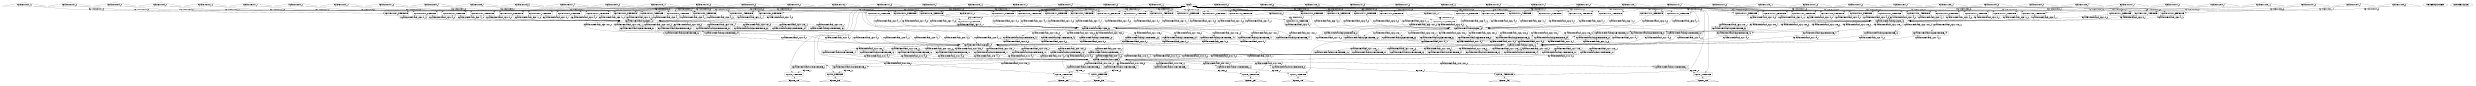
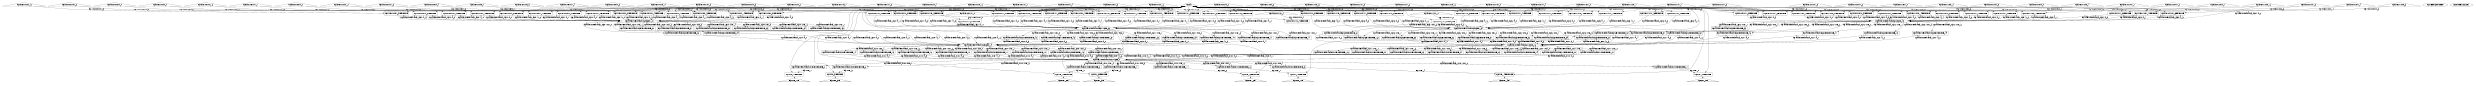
(1765, 5) -> none
(2435, 5) -> (2435, 5)
(1805, 20) -> (2129, 20)
(1365, 28) -> none
